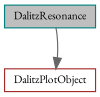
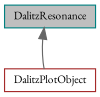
(58, 43) -> (43, 54)
